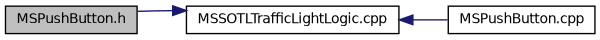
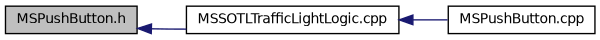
(155, 11) -> (169, 29)
